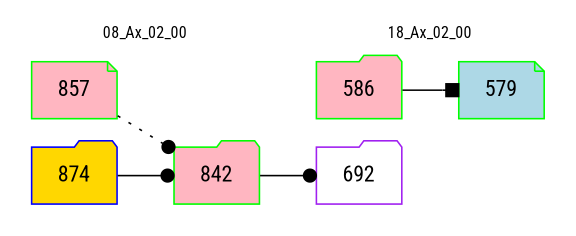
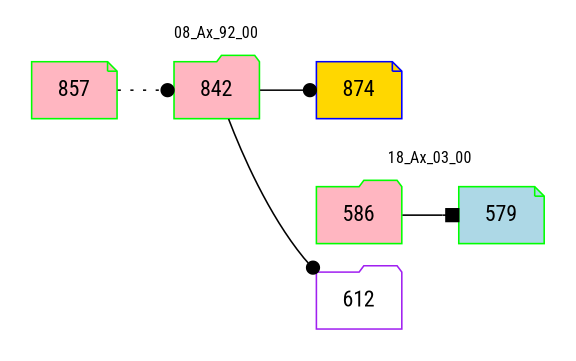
(146, 34) -> (217, 34)
(430, 34) -> (430, 159)
(74, 176) -> (359, 90)
(139, 176) -> (282, 90)
(359, 176) -> (359, 301)
